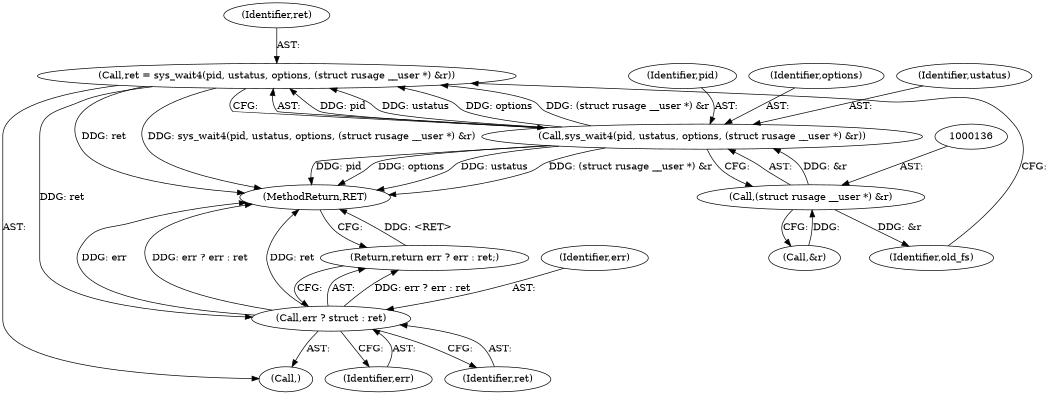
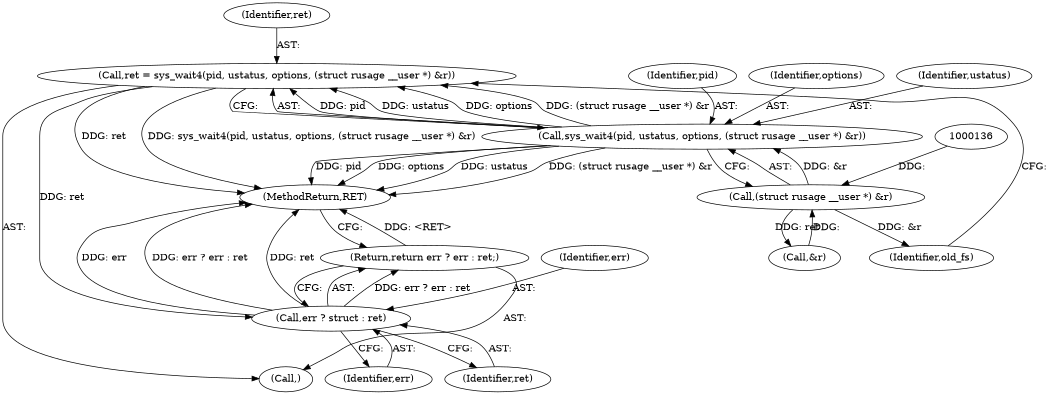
(913, 167) -> (913, 167)
(797, 228) -> (797, 228)
(306, 345) -> (427, 333)
